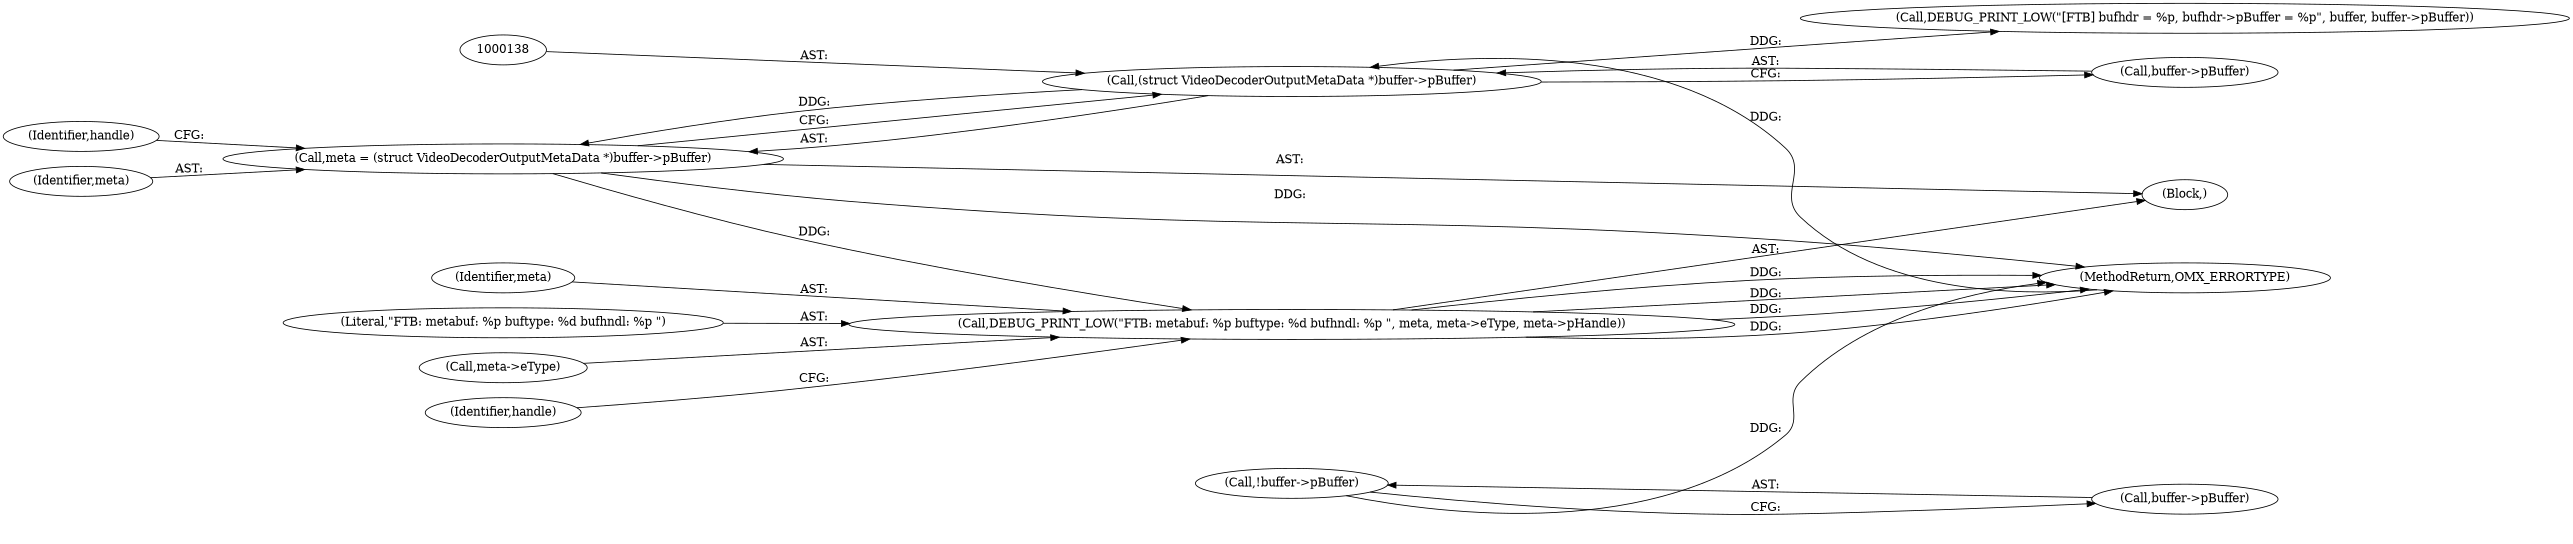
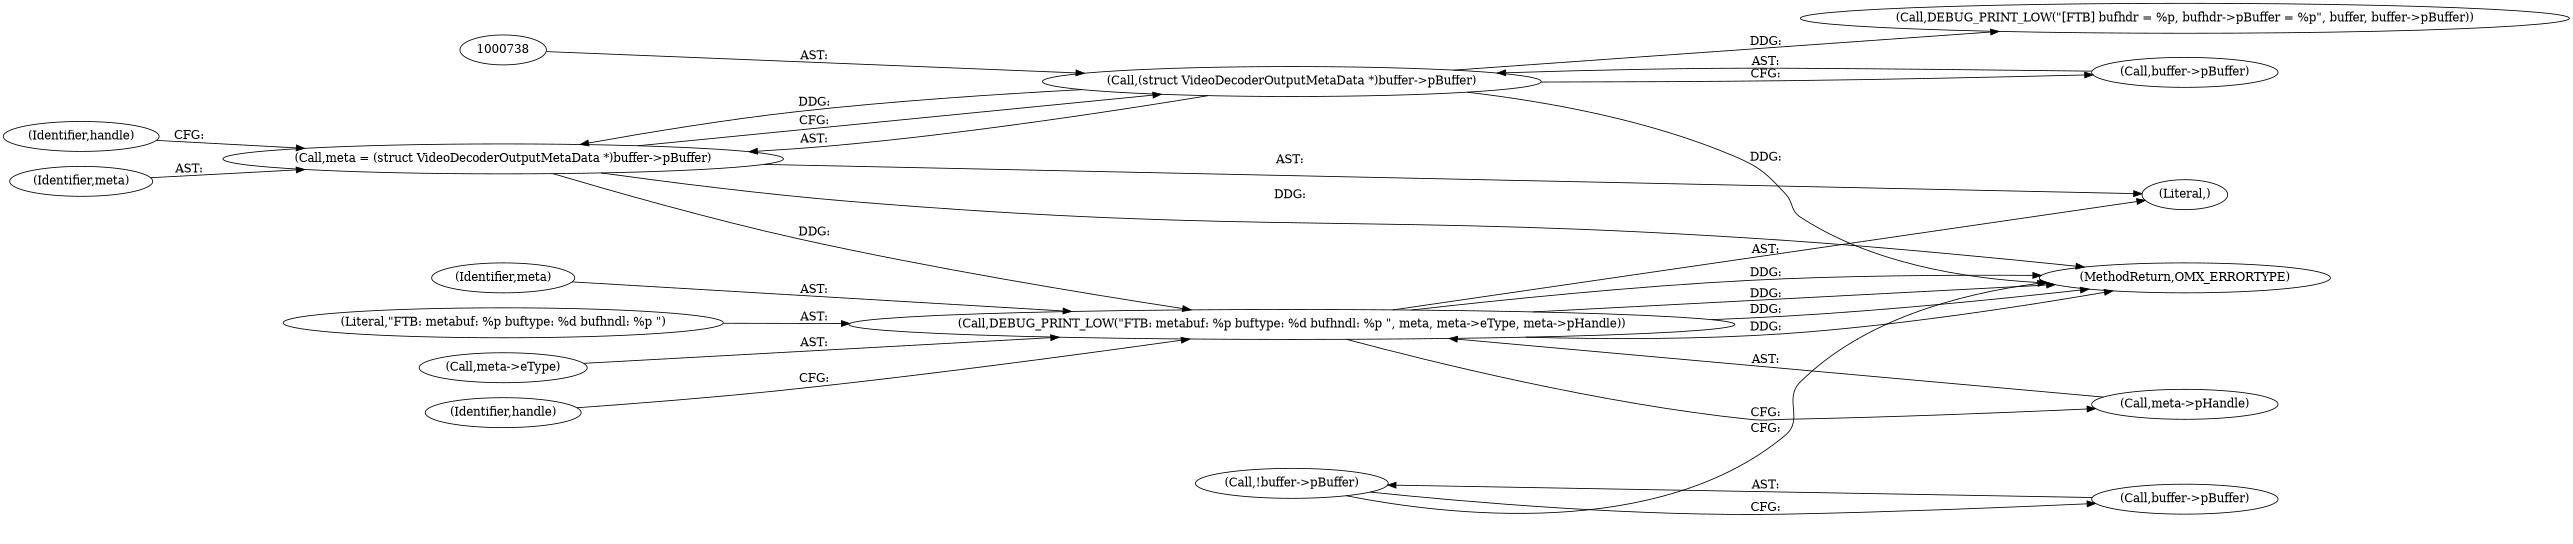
(503, 50) -> (503, 50)
(1770, 136) -> (1764, 173)
(2185, 195) -> (2185, 195)
none -> (2185, 404)
(1768, 429) -> (1768, 429)
